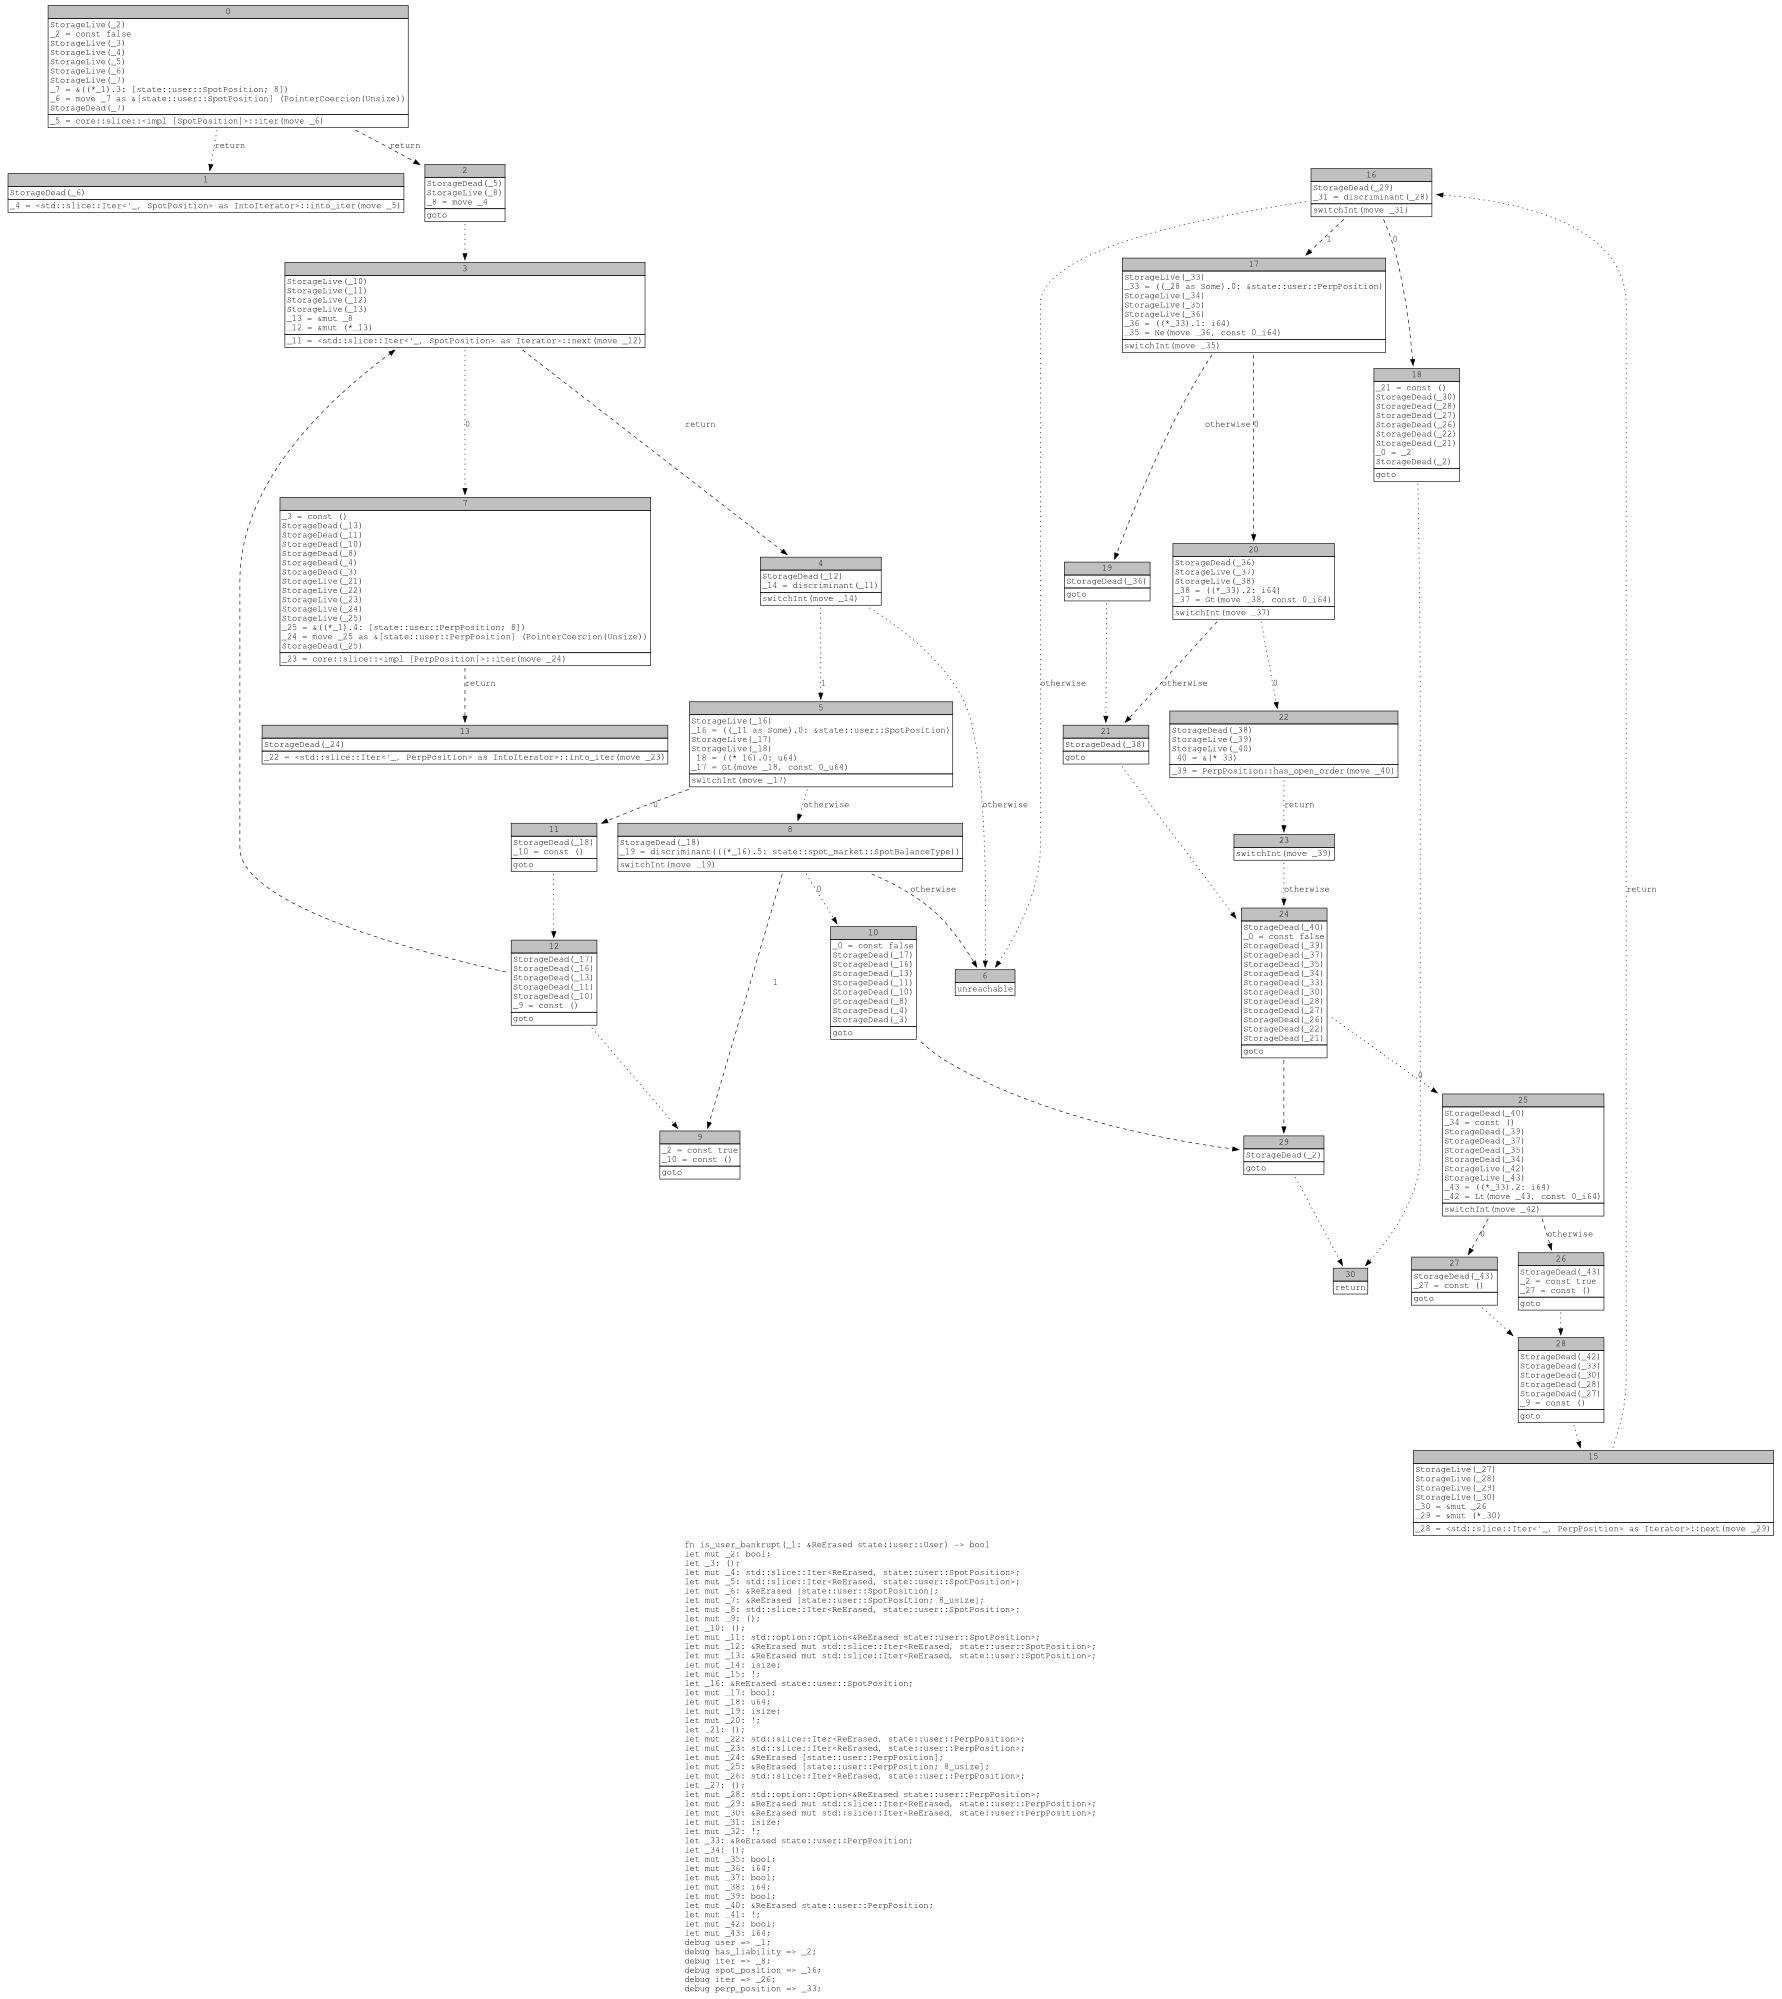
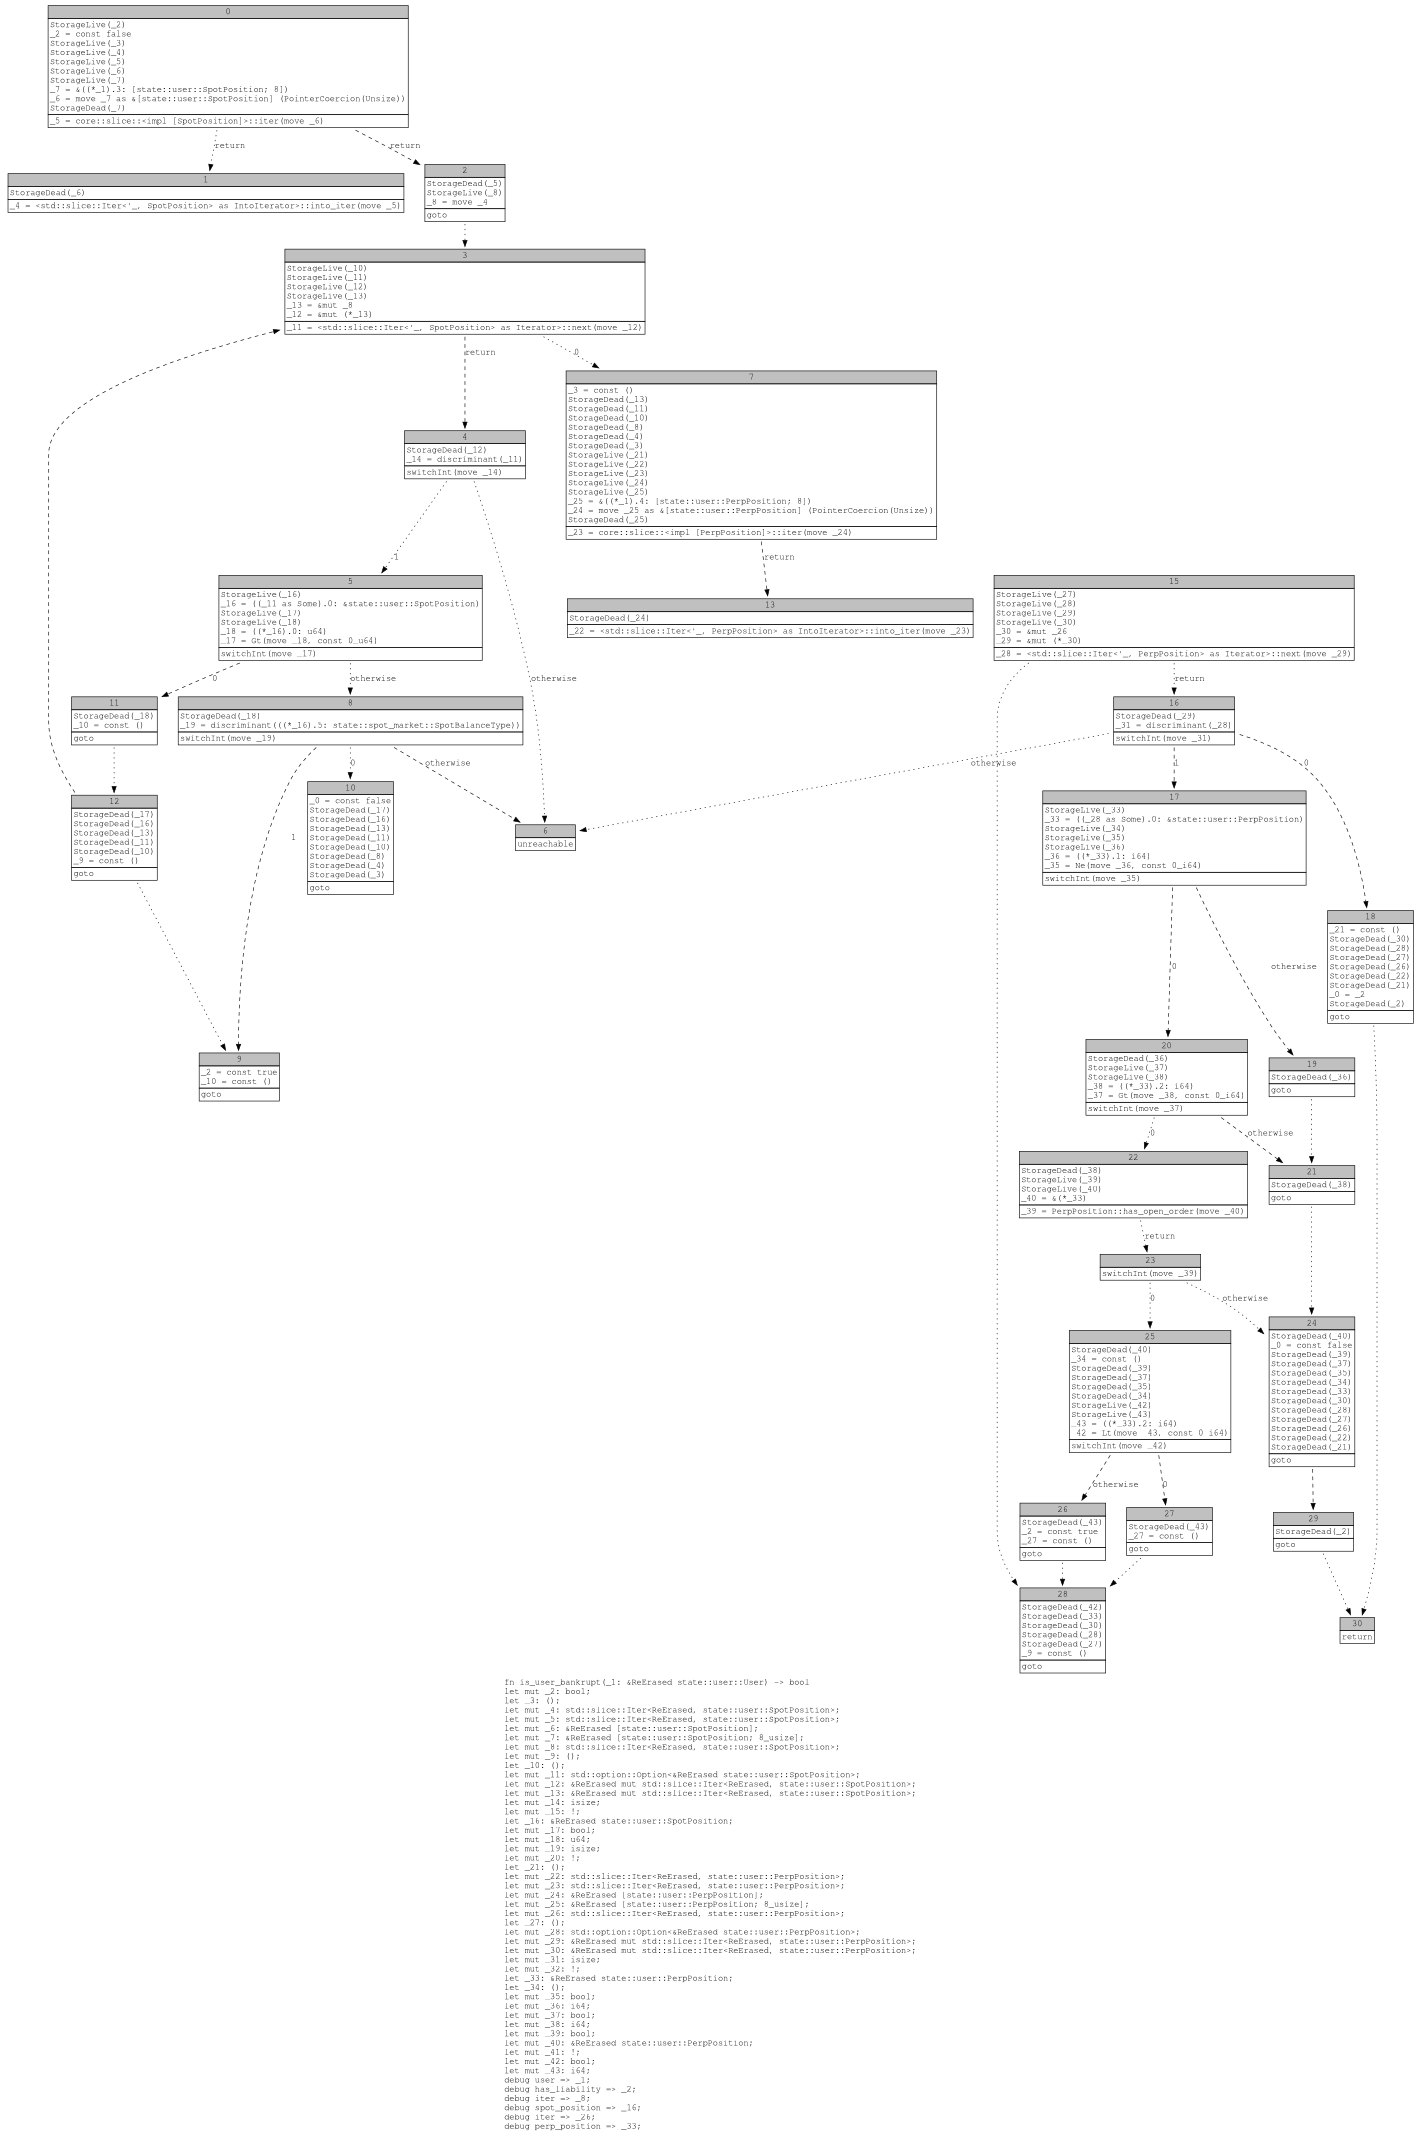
(1382, 1053) -> (1150, 1302)
(1070, 1114) -> none
(1576, 1434) -> (997, 1118)
